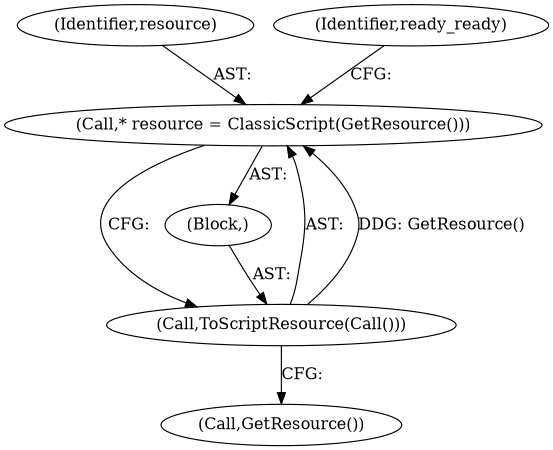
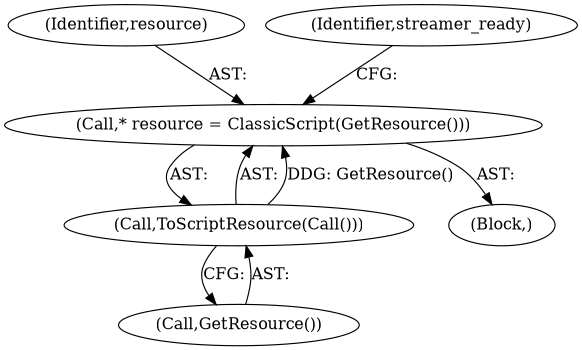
(411, 25) -> (422, 25)
(131, 225) -> (192, 175)
(244, 270) -> (251, 281)
